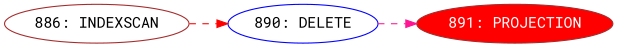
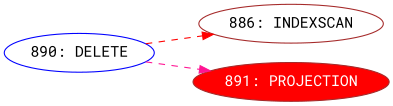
(203, 24) -> (174, 40)
